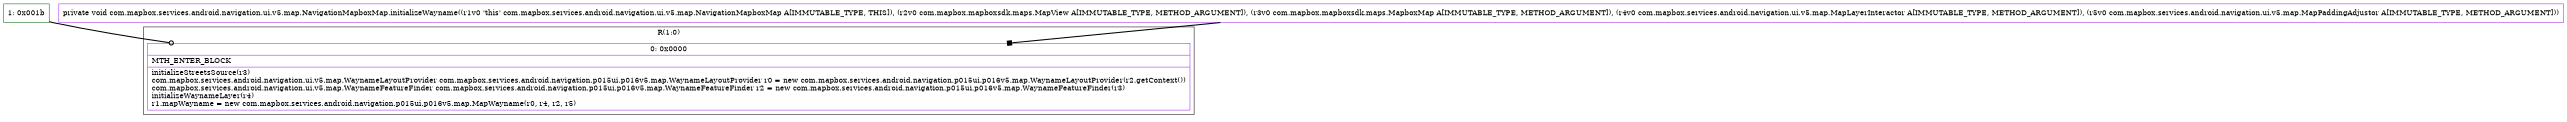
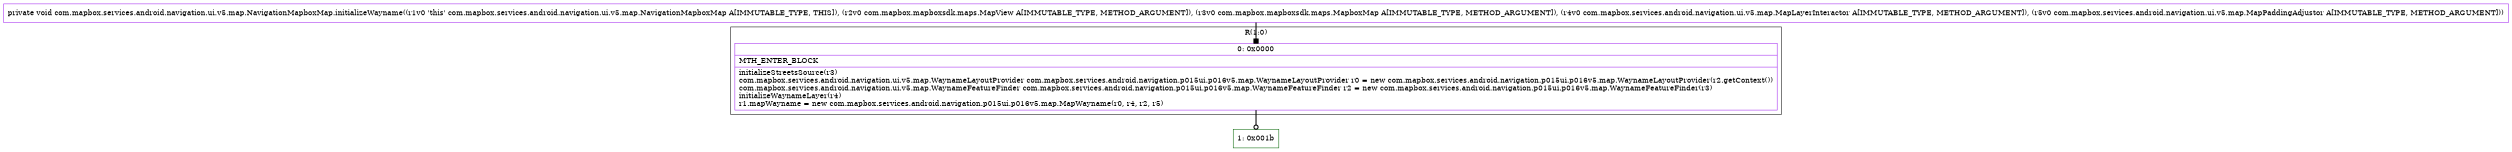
(109, 33) -> (1256, 118)
